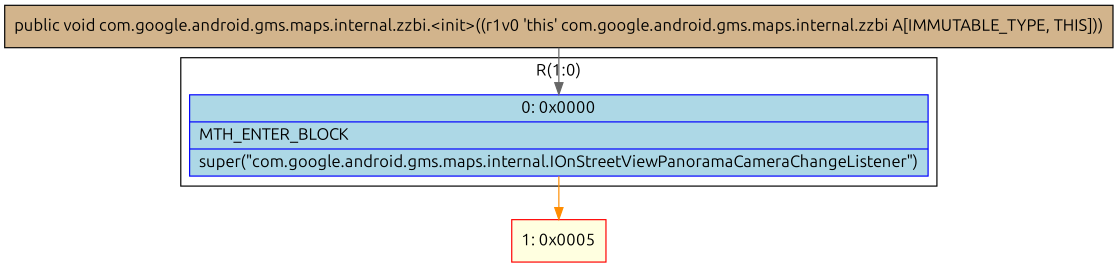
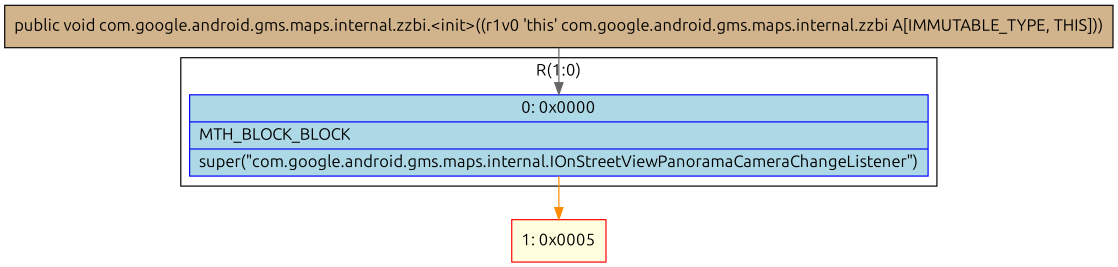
(274, 135) -> (275, 135)
